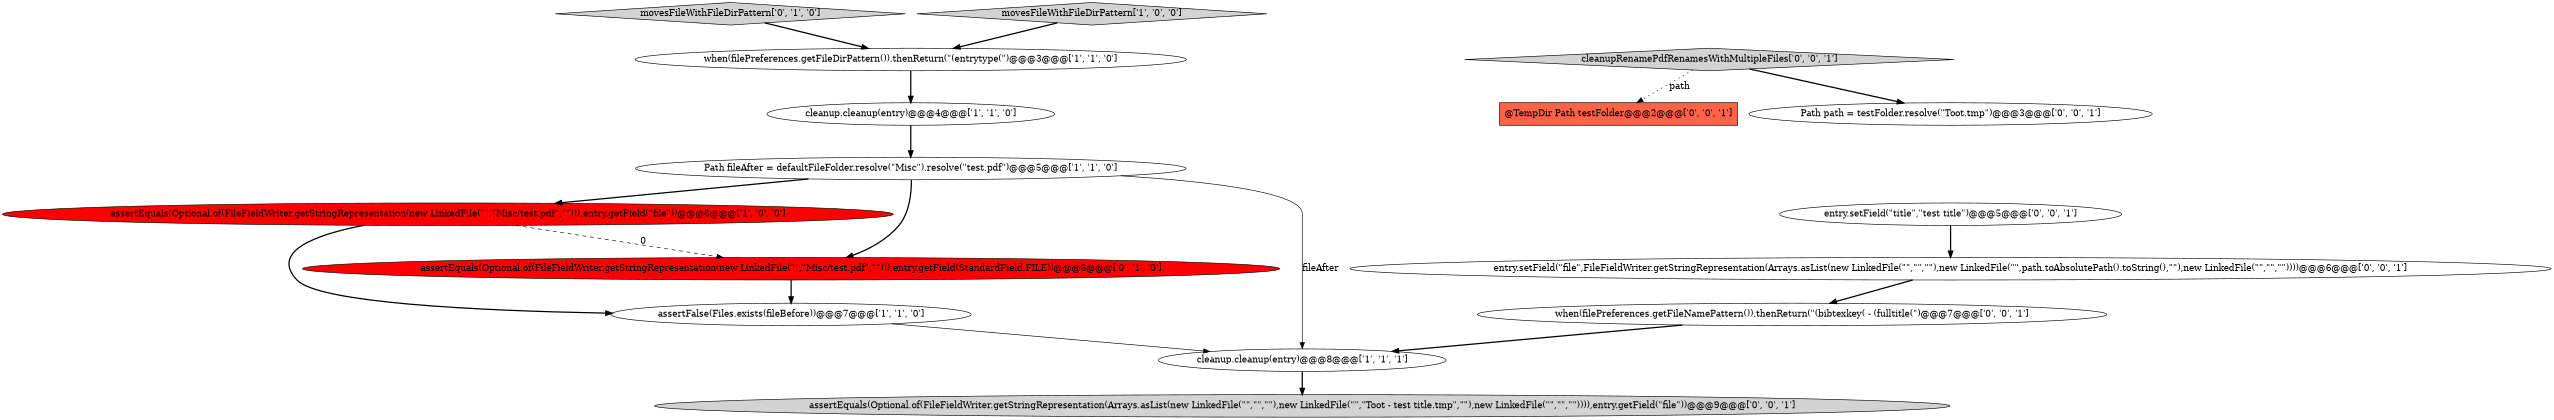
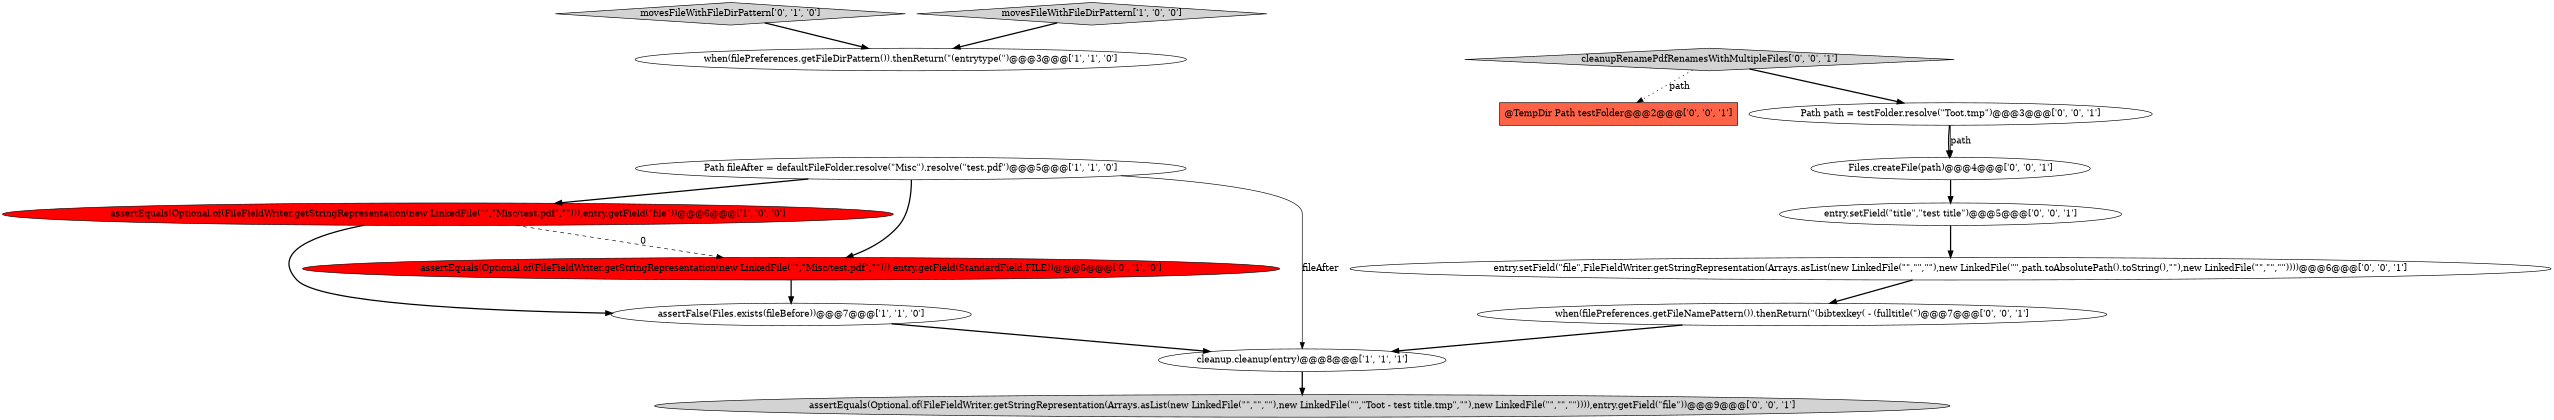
(911, 114) -> none
none -> (1951, 168)
(1048, 337) -> (1048, 337)
